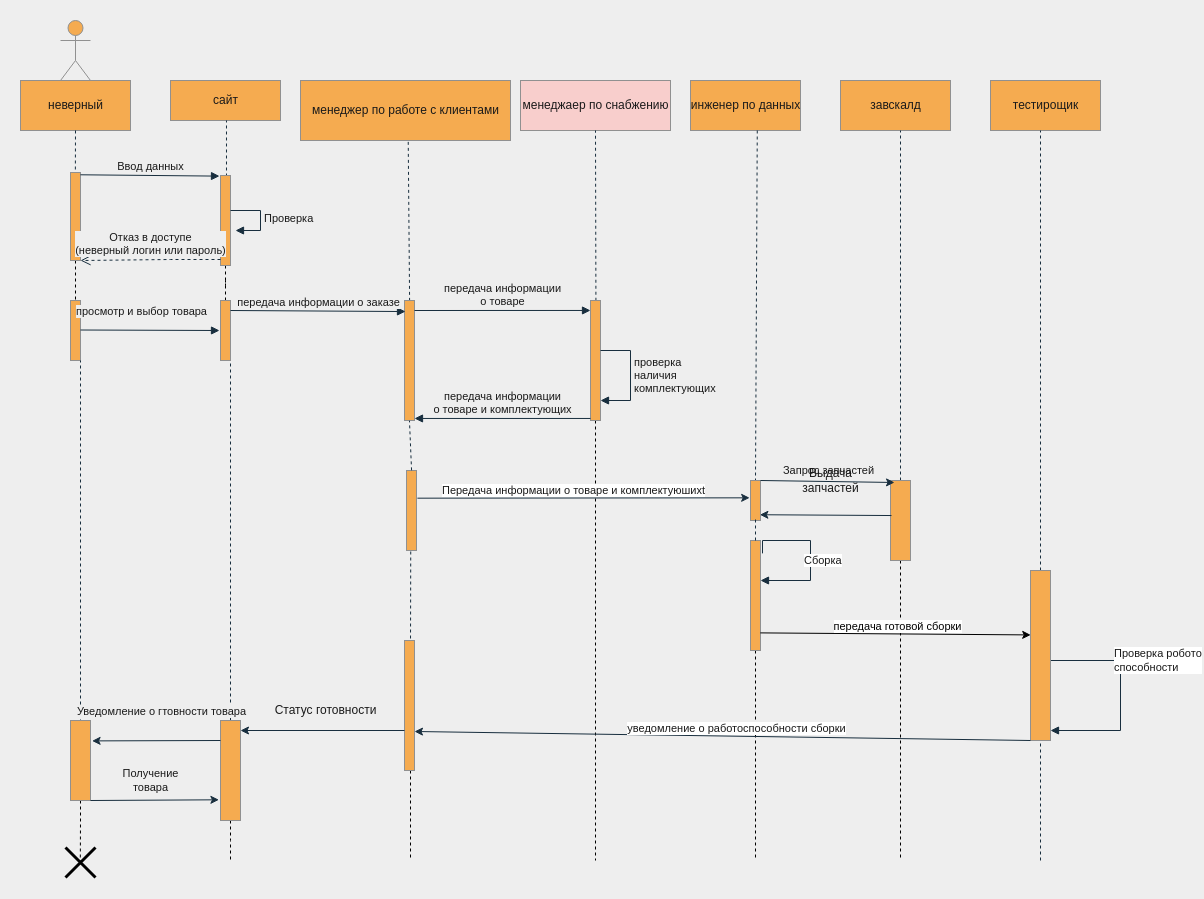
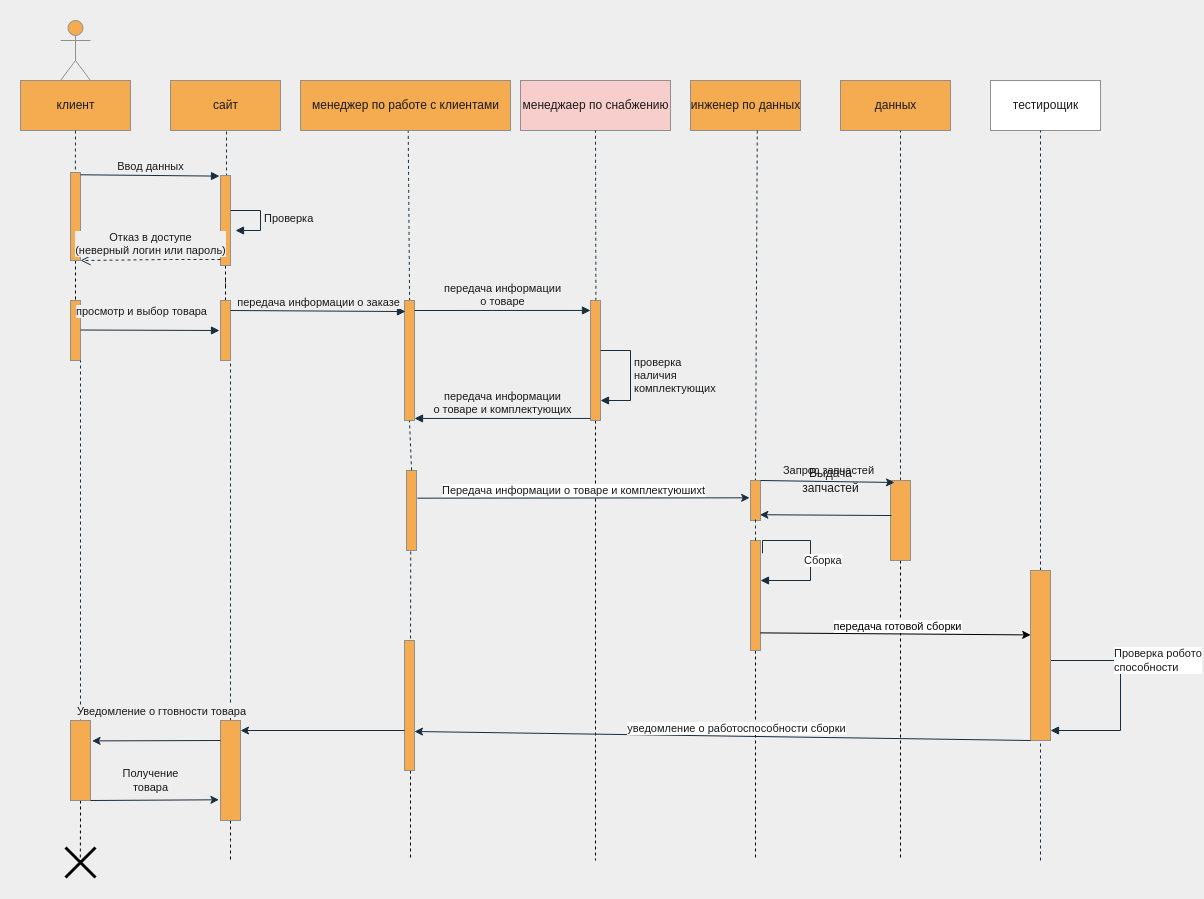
(226, 101) -> (226, 106)
(76, 106) -> (76, 106)
(896, 106) -> (896, 106)
(1046, 106) -> (1046, 106)
(406, 111) -> (406, 106)
(326, 711) -> none
